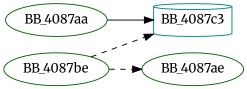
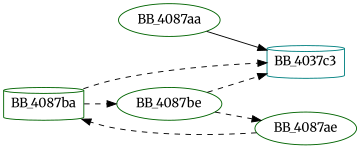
(193, 20) -> (306, 62)
none -> (44, 104)
